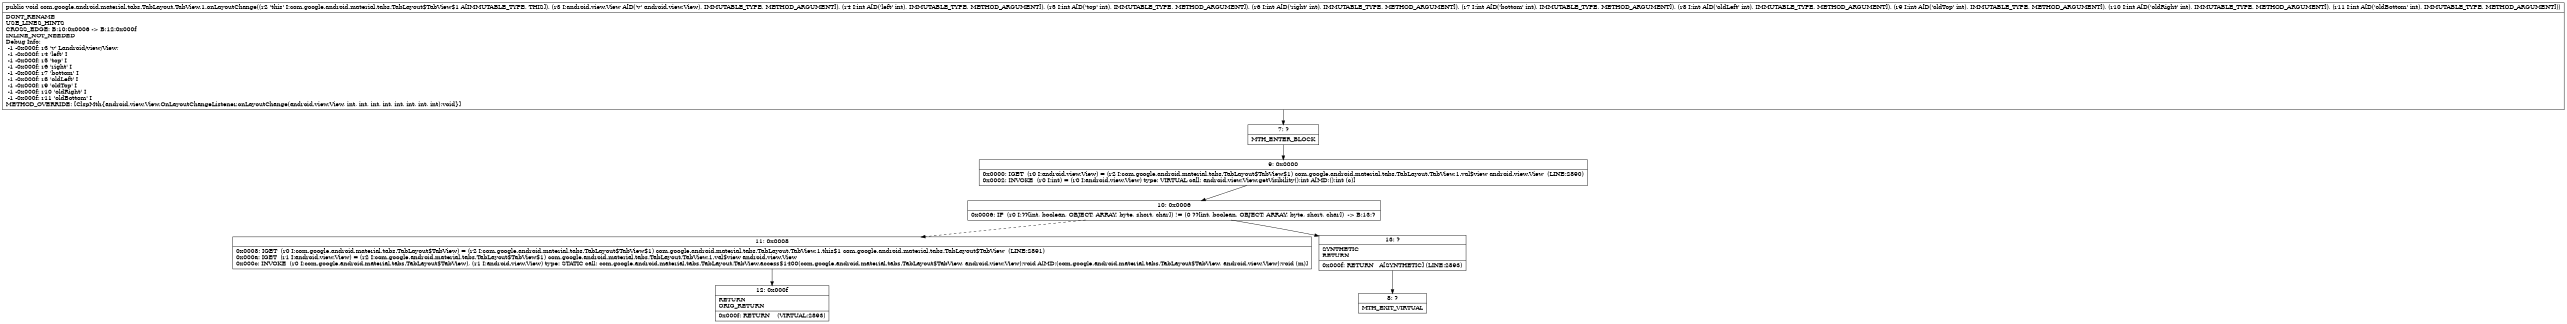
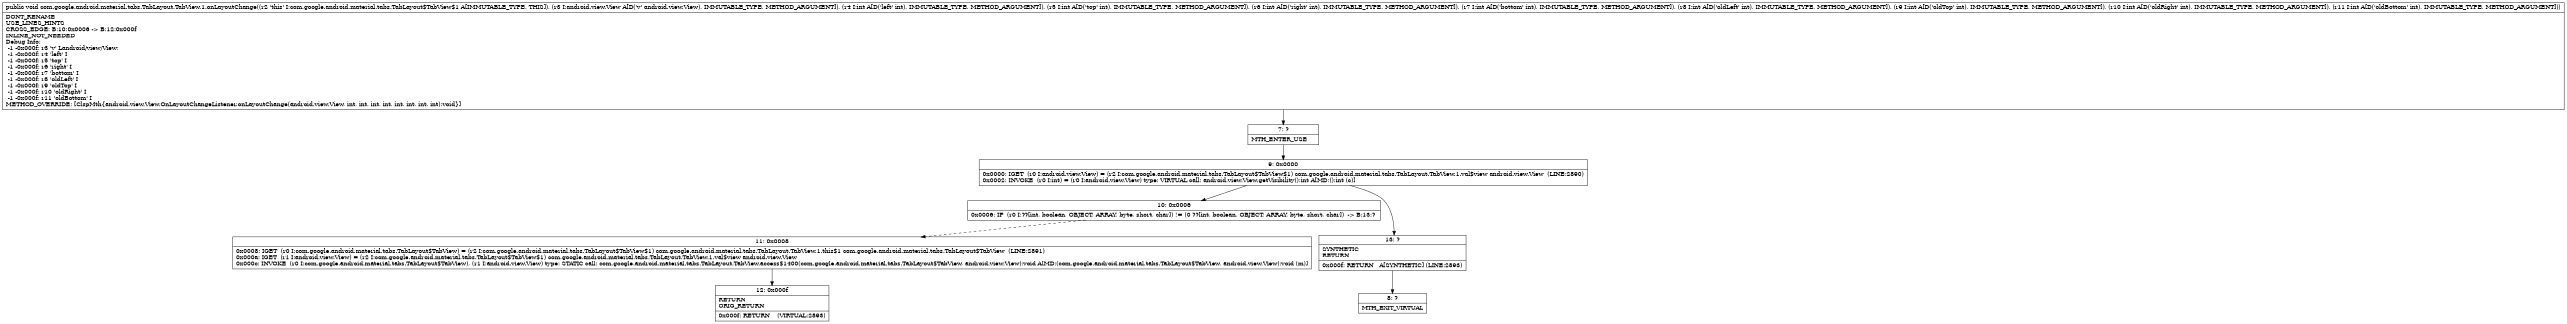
(1283, 140) -> (1279, 140)
(1273, 227) -> (1382, 199)
